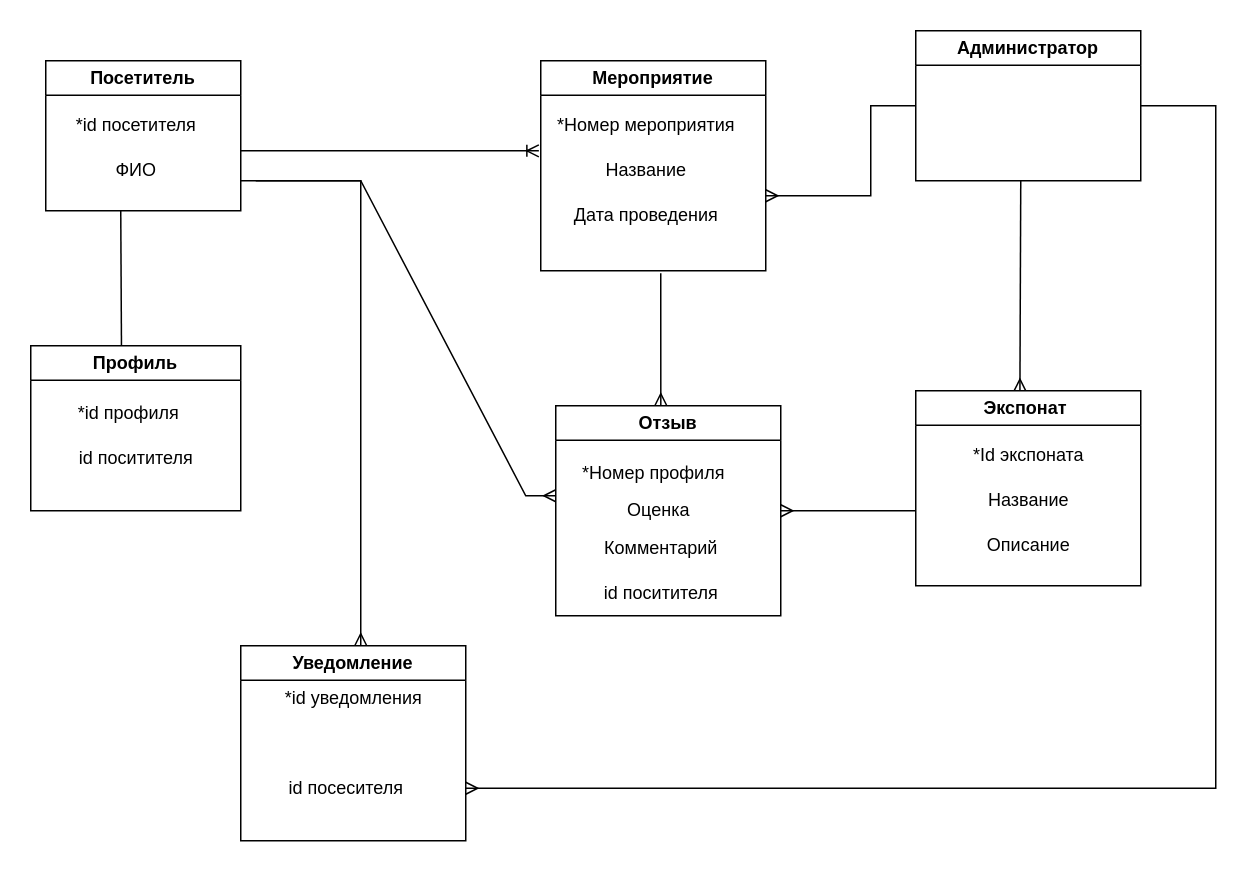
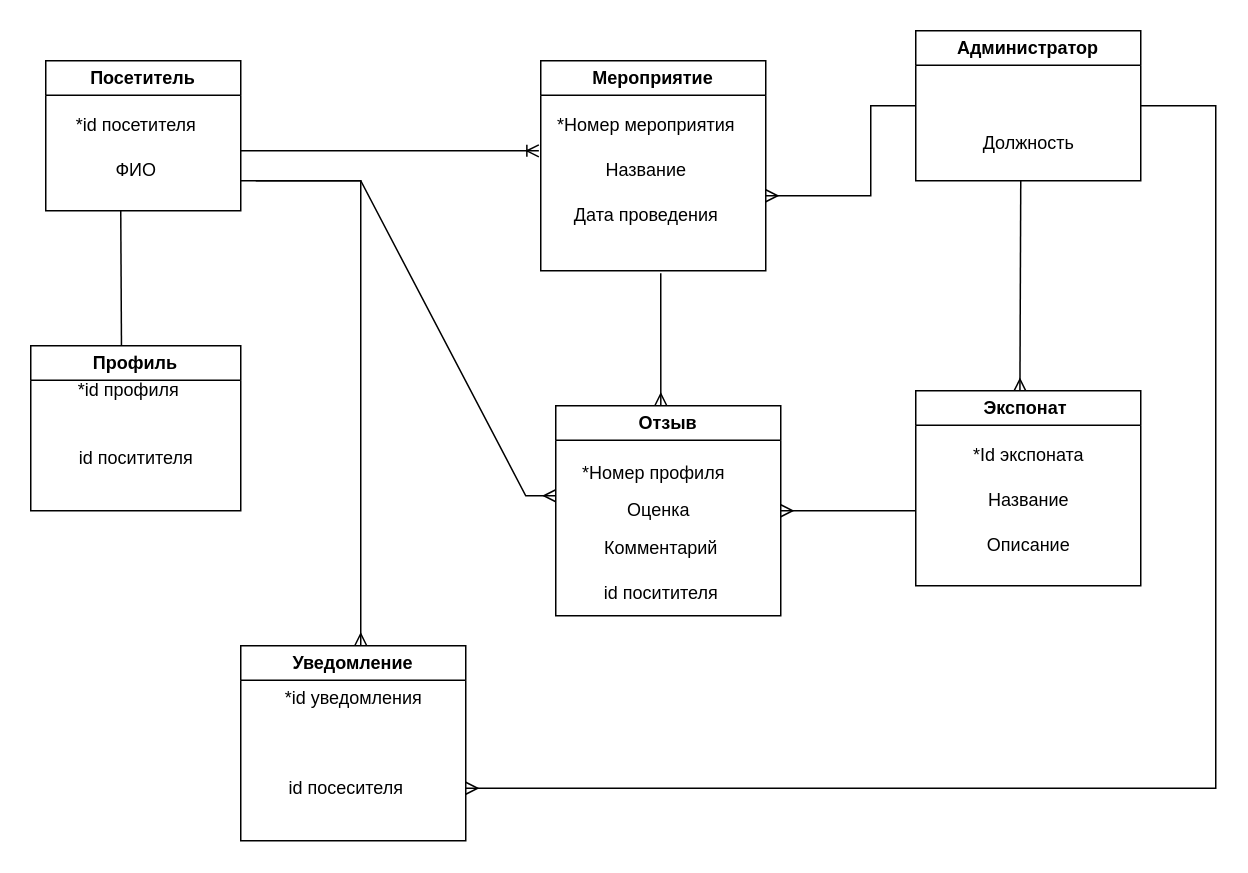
none -> (1028, 143)
(128, 413) -> (128, 391)
